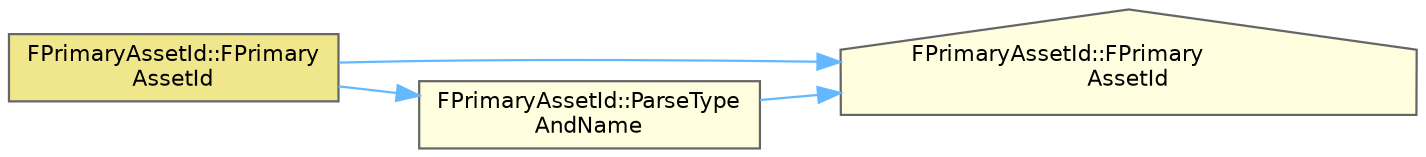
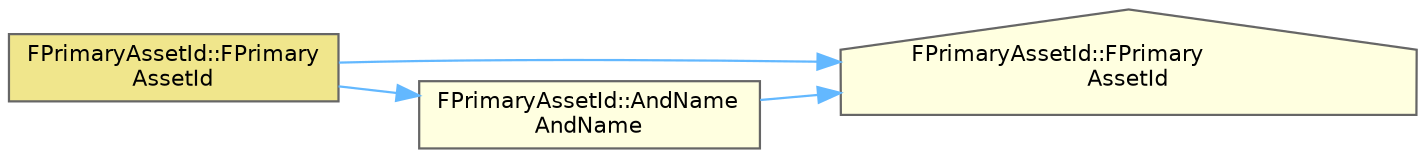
(590, 115) -> (590, 115)
